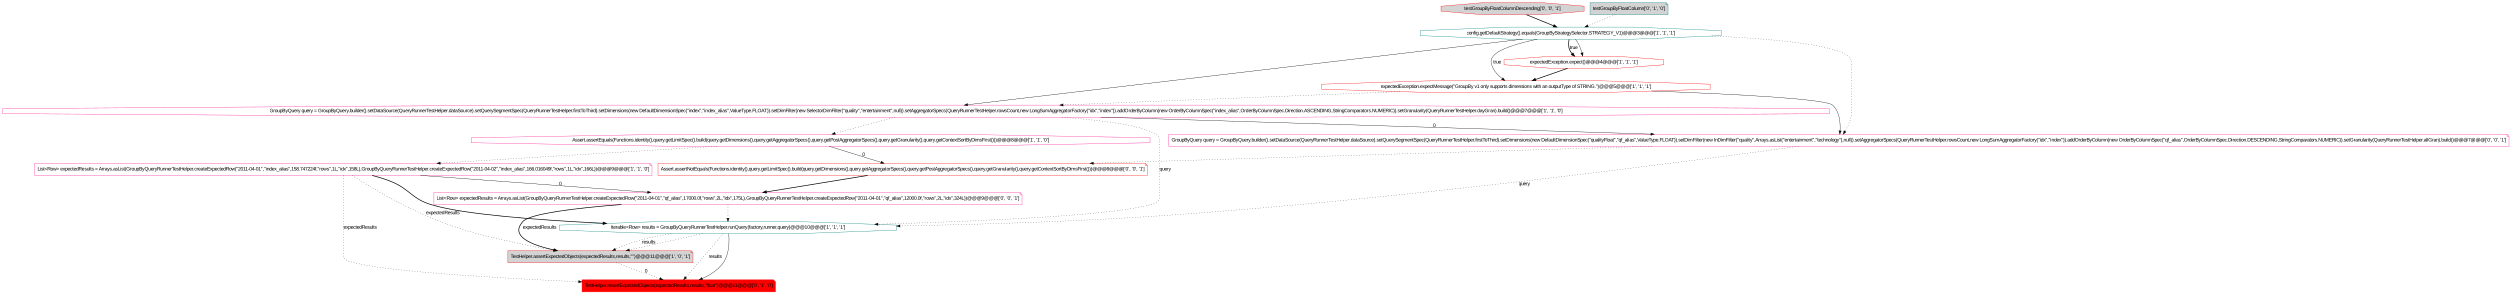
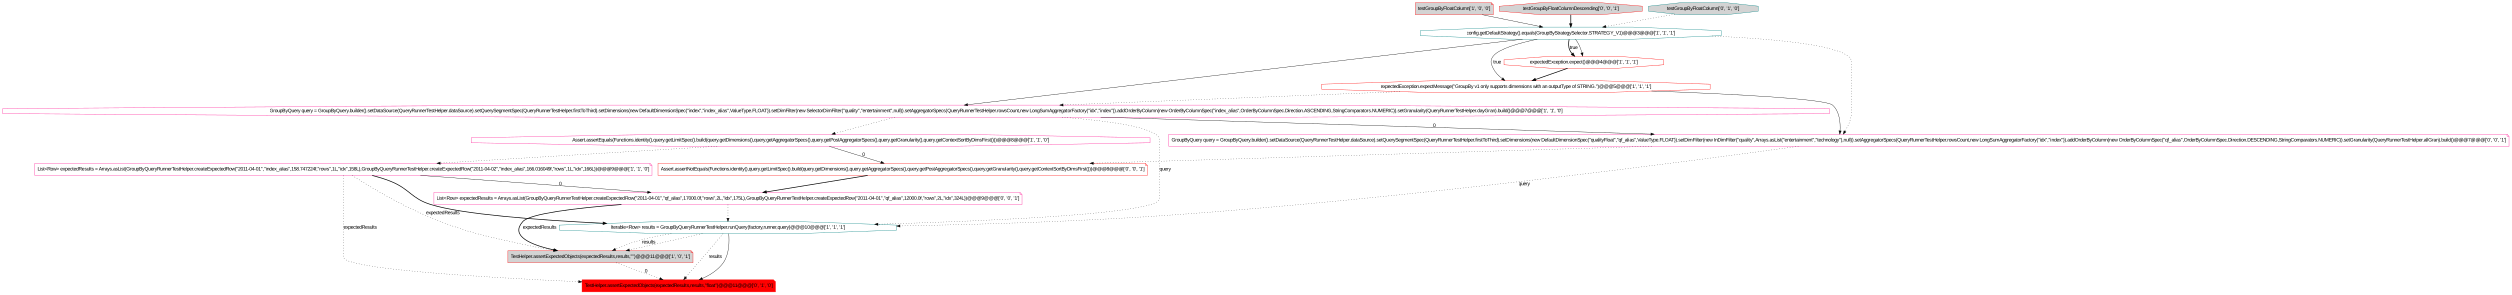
none -> (1454, 9)
(1629, 9) -> (1703, 9)
